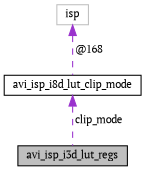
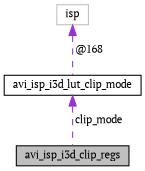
(73, 85) -> (73, 85)
(73, 156) -> (73, 156)
